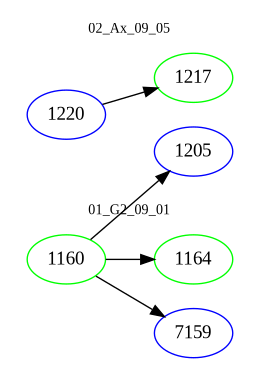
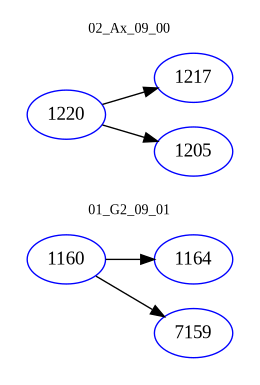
(130, 29) -> (130, 29)
(194, 78) -> (194, 78)
(125, 210) -> (123, 131)
(66, 259) -> (66, 259)
(194, 259) -> (194, 259)
